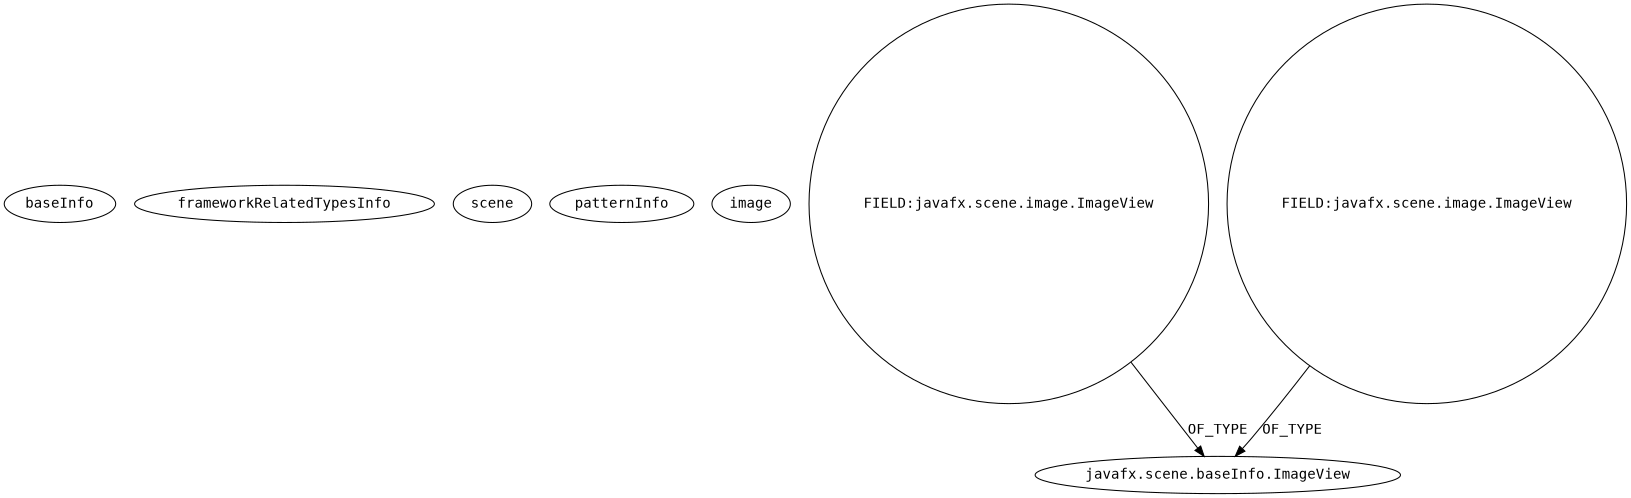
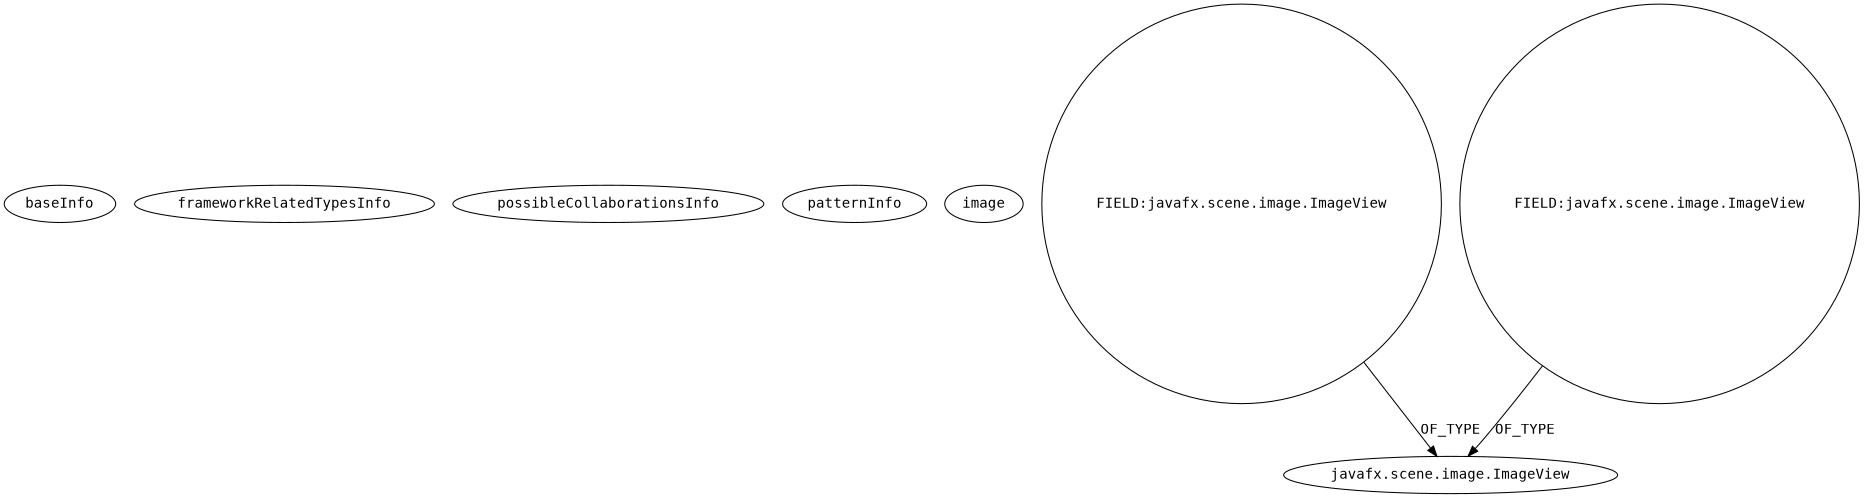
(492, 204) -> (608, 204)
(1218, 475) -> (1451, 475)
